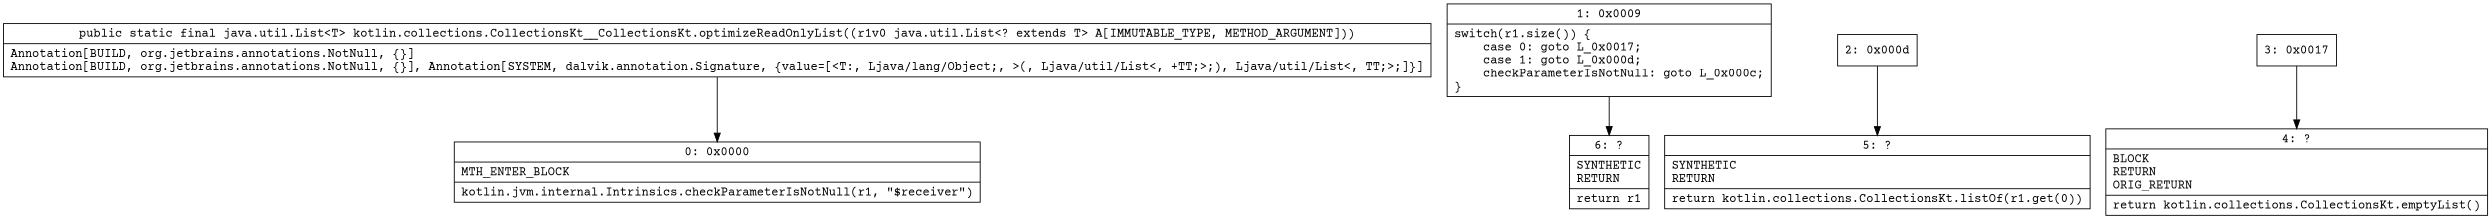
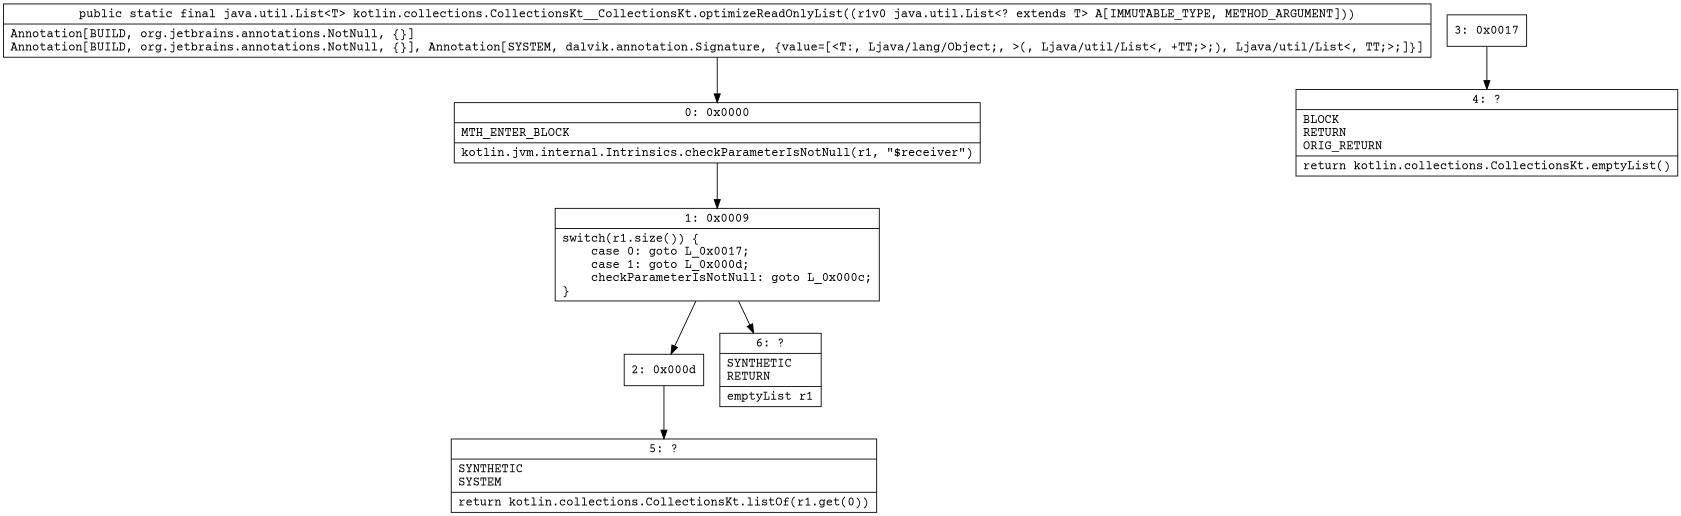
(1693, 178) -> (480, 482)
none -> (717, 181)
(1609, 198) -> (771, 396)
none -> (685, 324)
